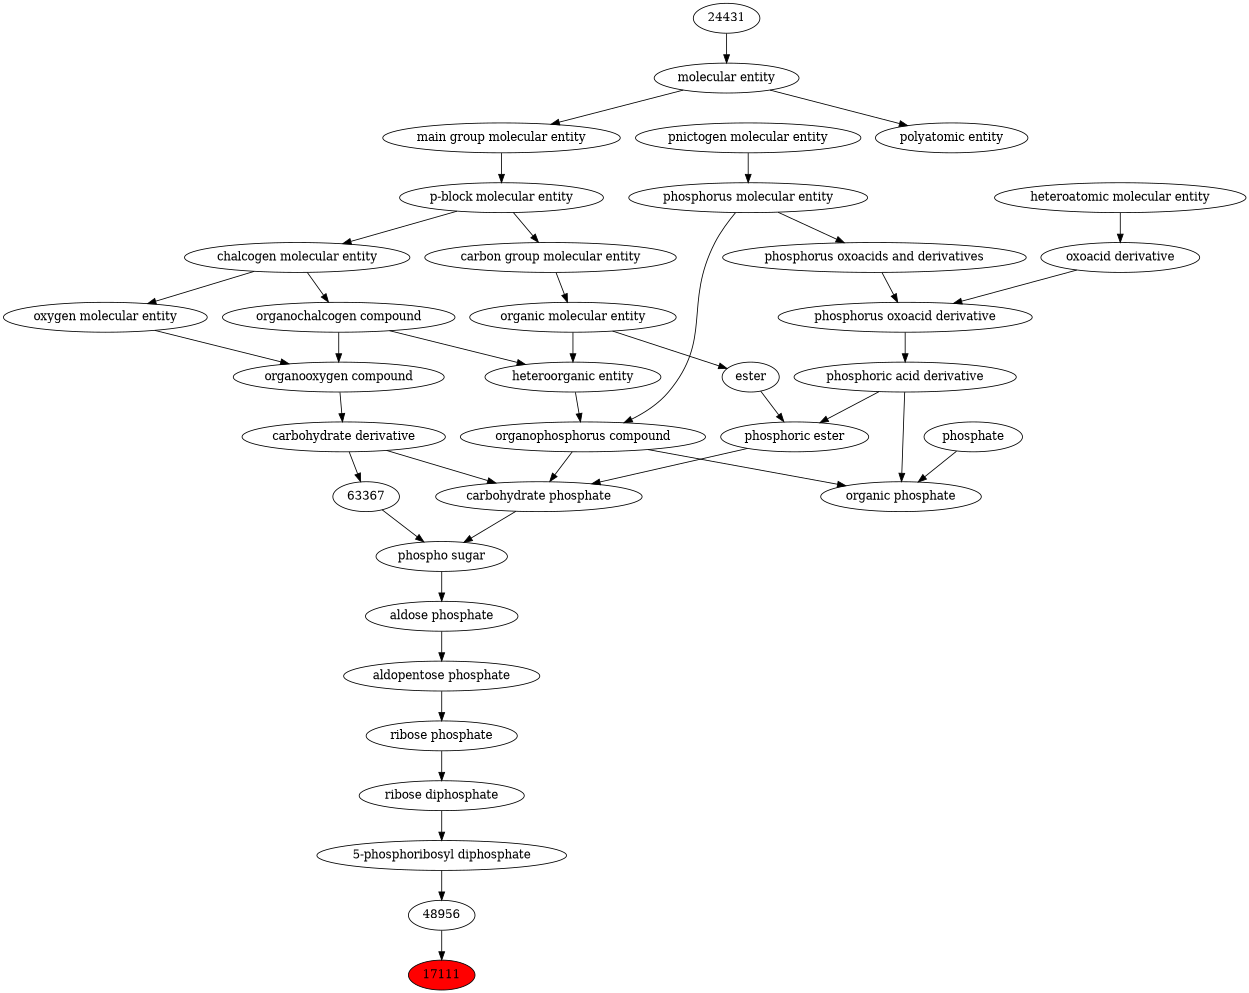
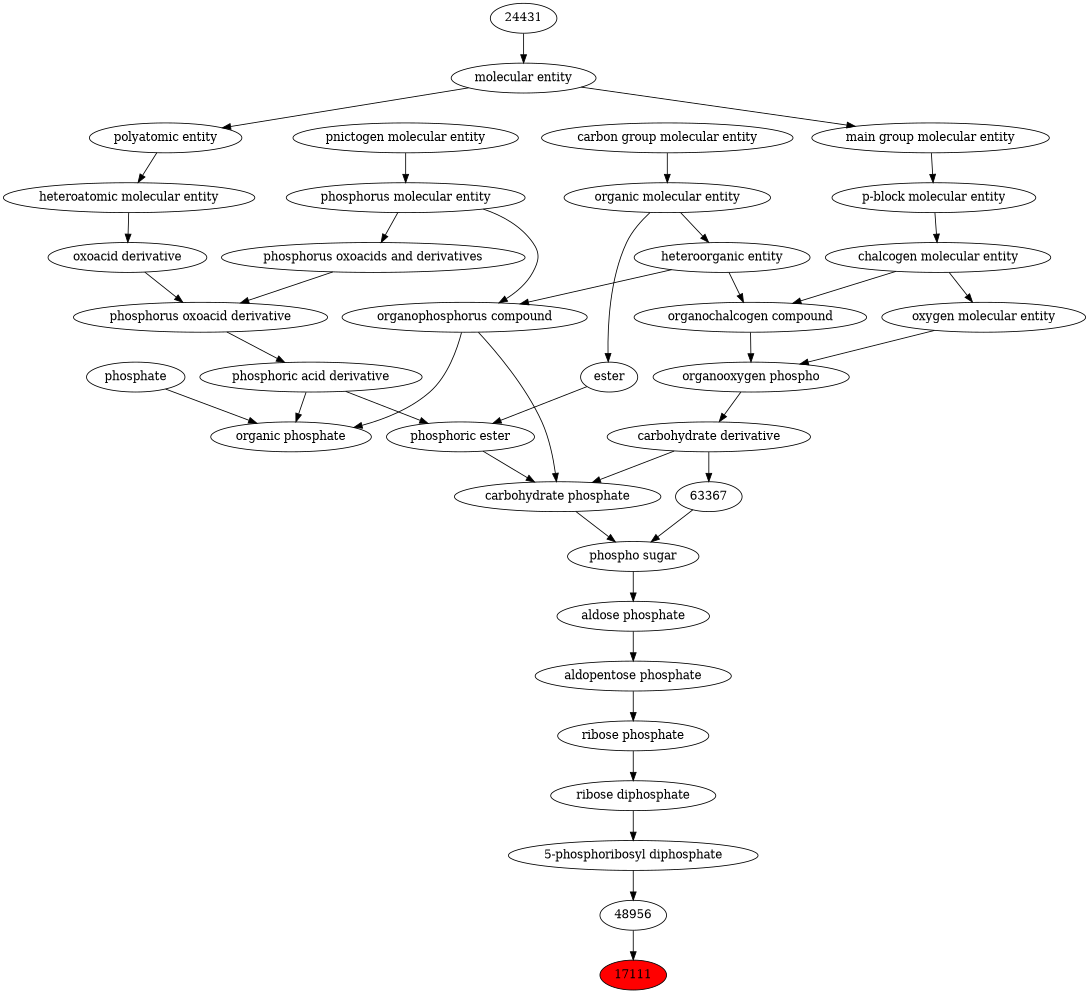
none -> (150, 164)
(523, 224) -> none
(453, 347) -> (734, 284)
(339, 377) -> (751, 377)
